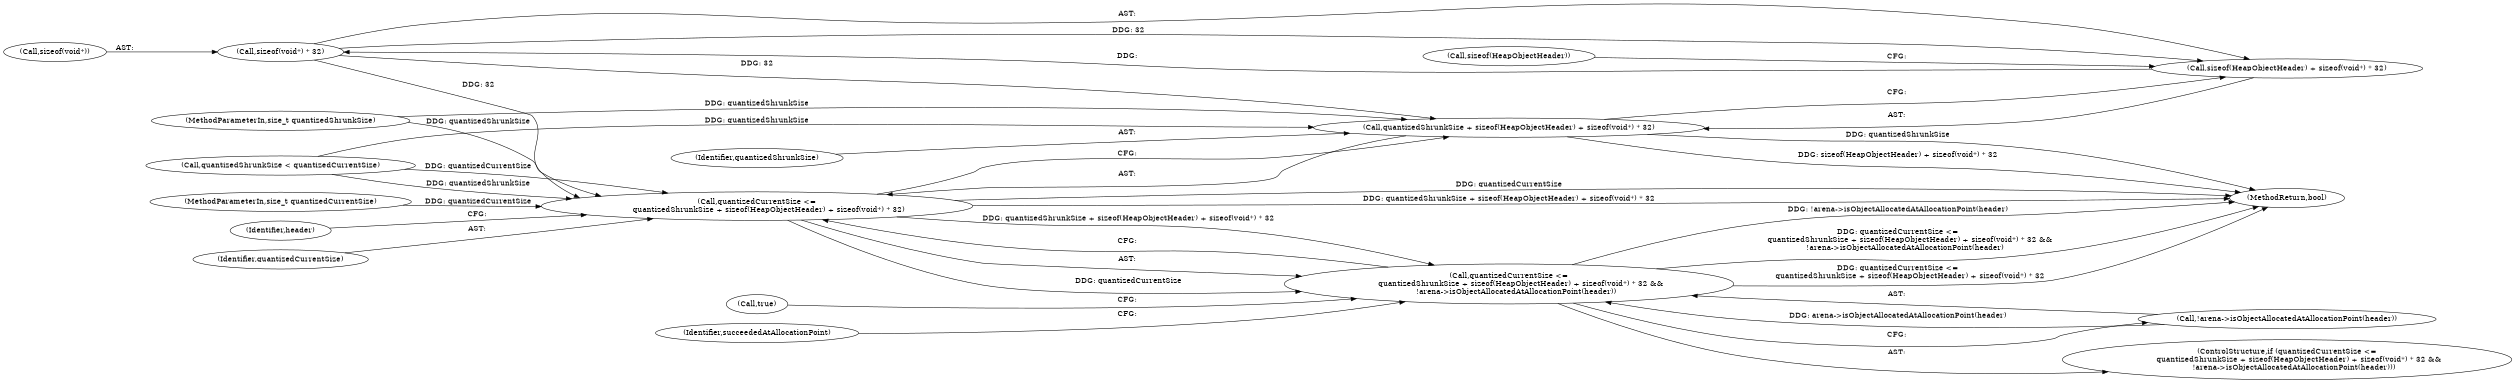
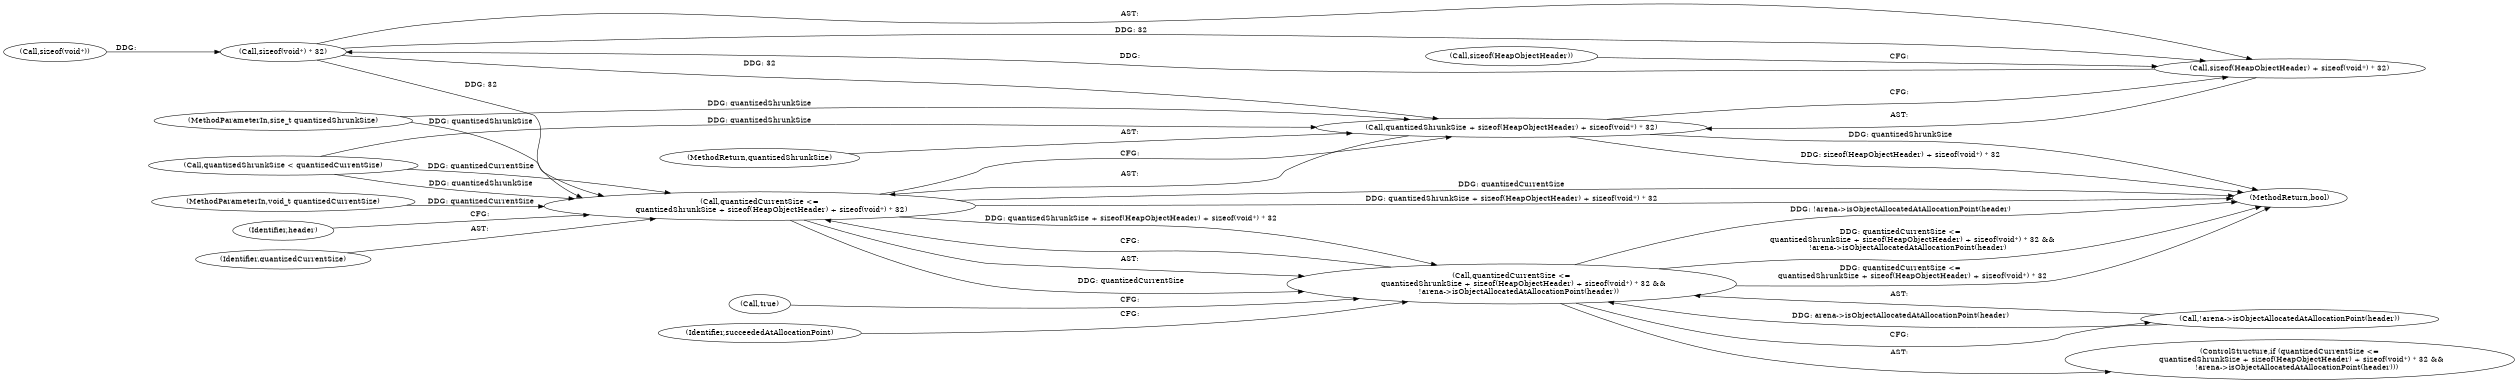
(126, 48) -> (127, 48)
(757, 158) -> (760, 158)
(281, 202) -> (283, 202)
